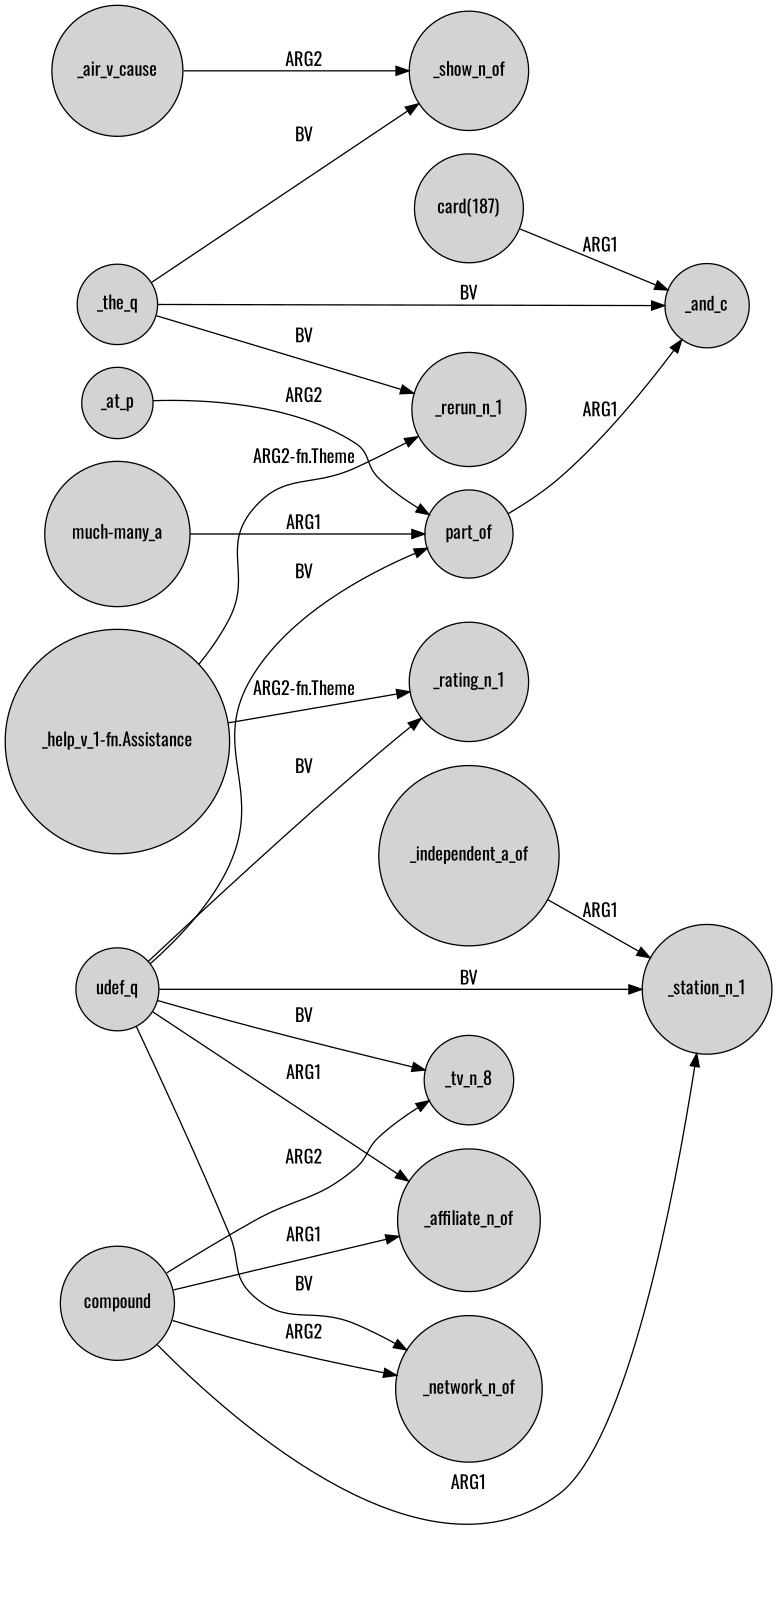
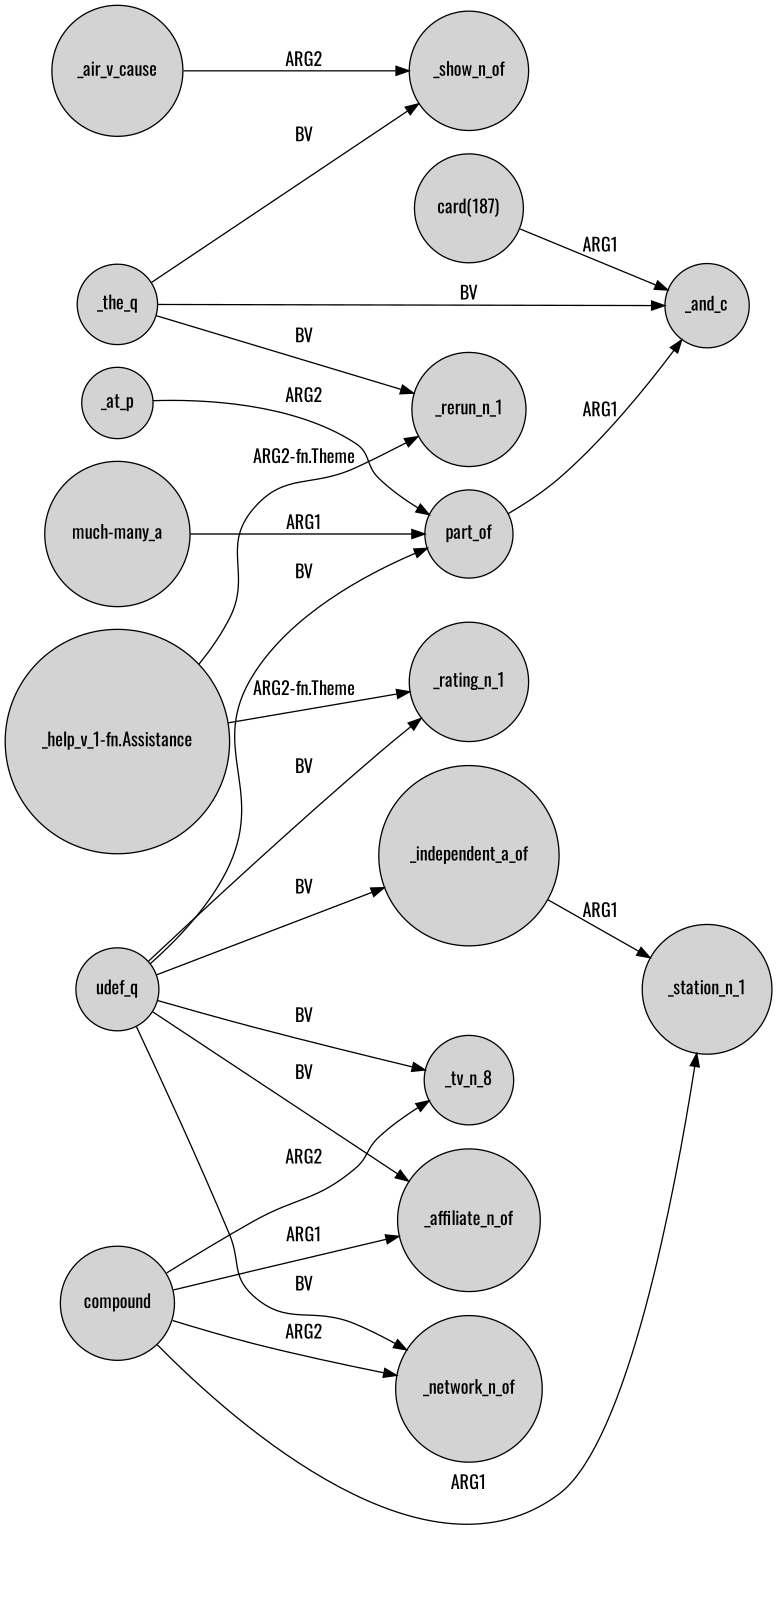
(394, 989) -> (264, 934)
(304, 1074) -> (304, 1074)
